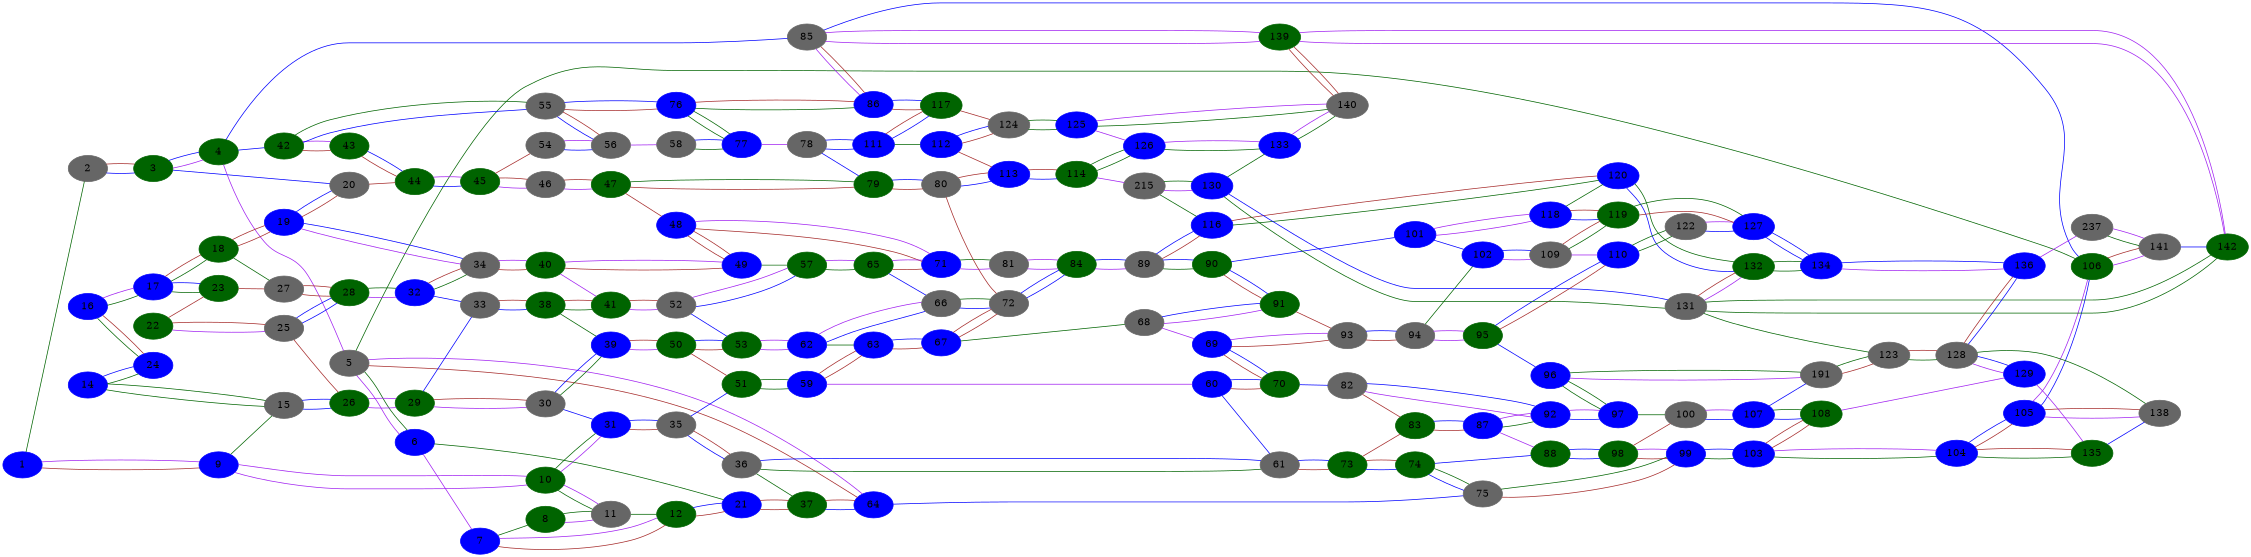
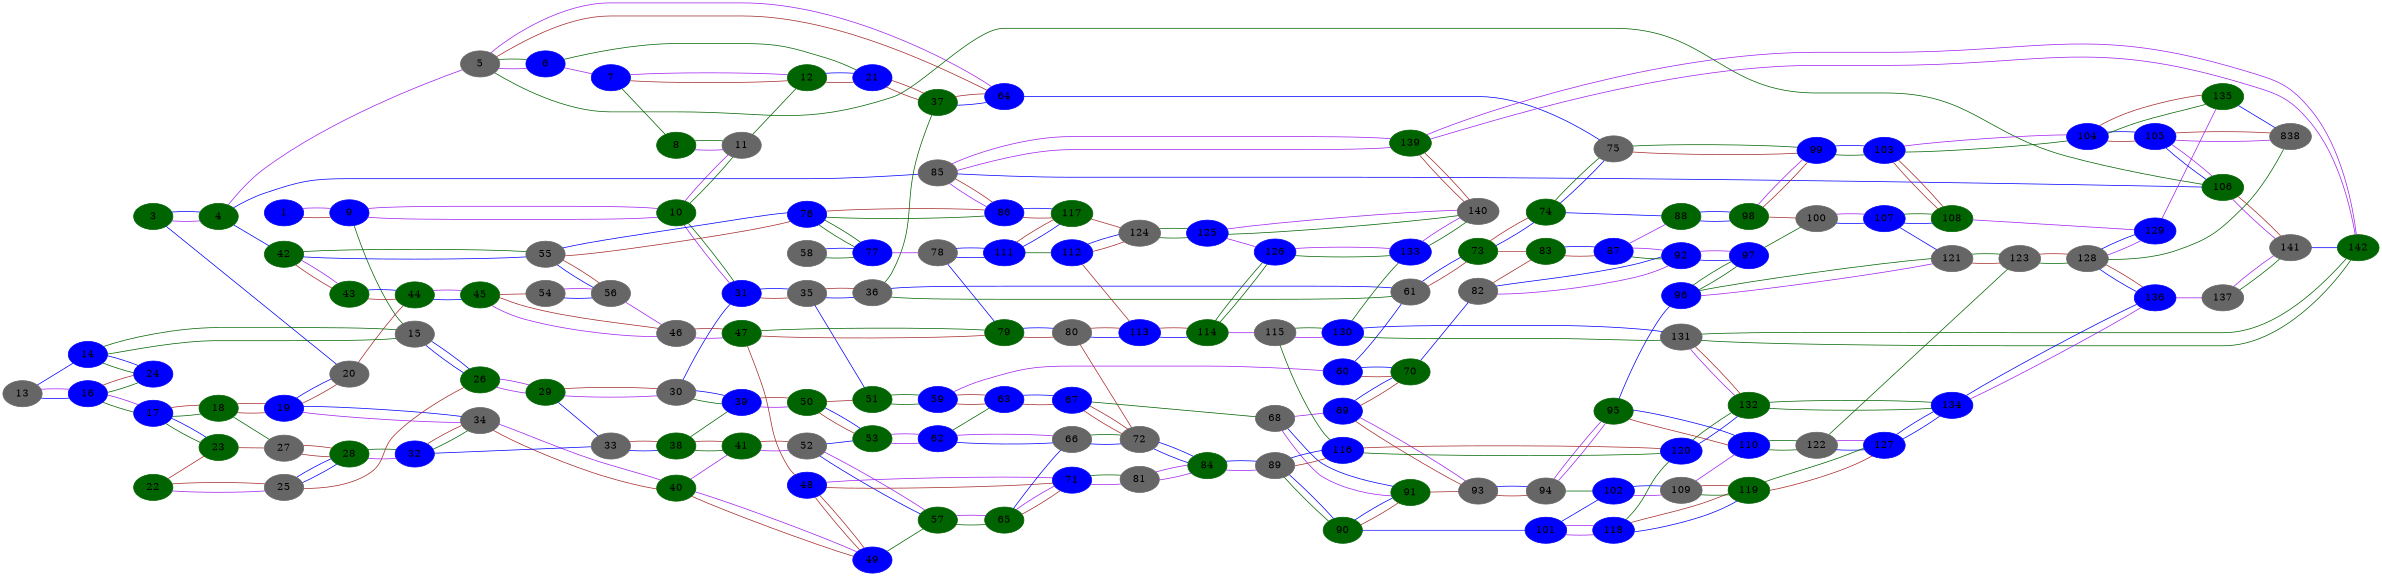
(644, 145) -> (644, 314)
(88, 169) -> none
(1144, 186) -> (1275, 333)
(2092, 227) -> (2223, 298)
(1785, 336) -> (1918, 352)
(1821, 375) -> (1952, 259)
none -> (23, 394)
(2160, 413) -> (2291, 137)
